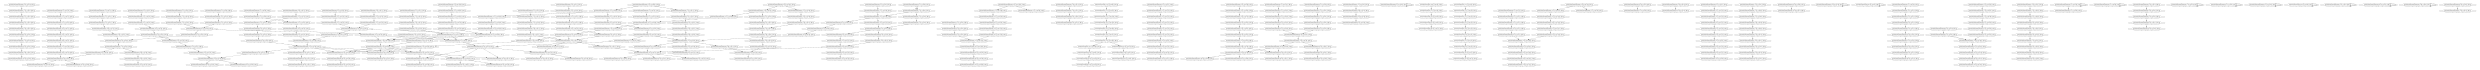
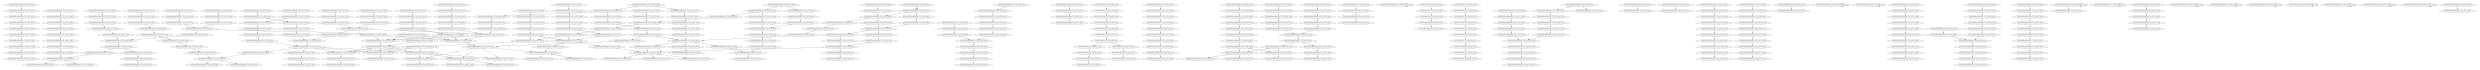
(1031, 11) -> none
